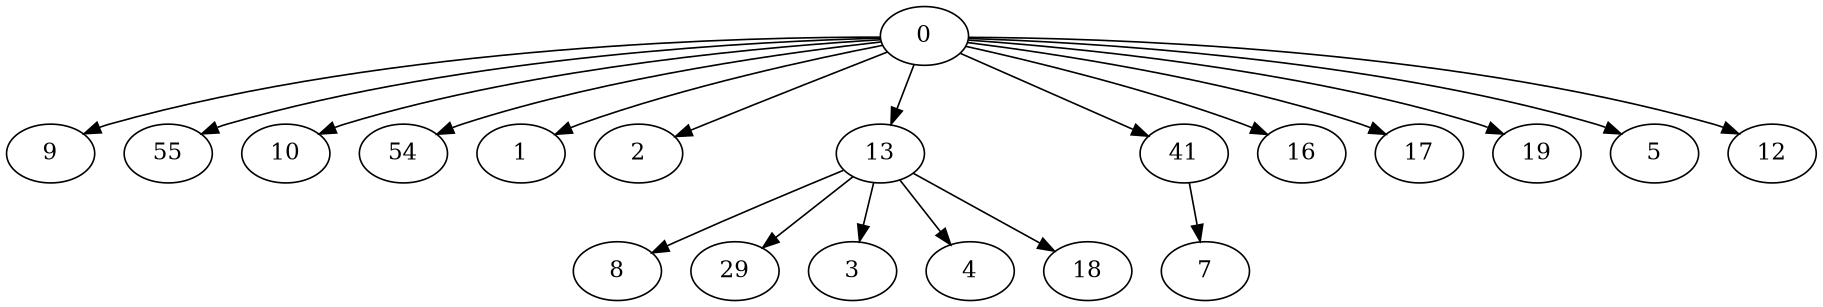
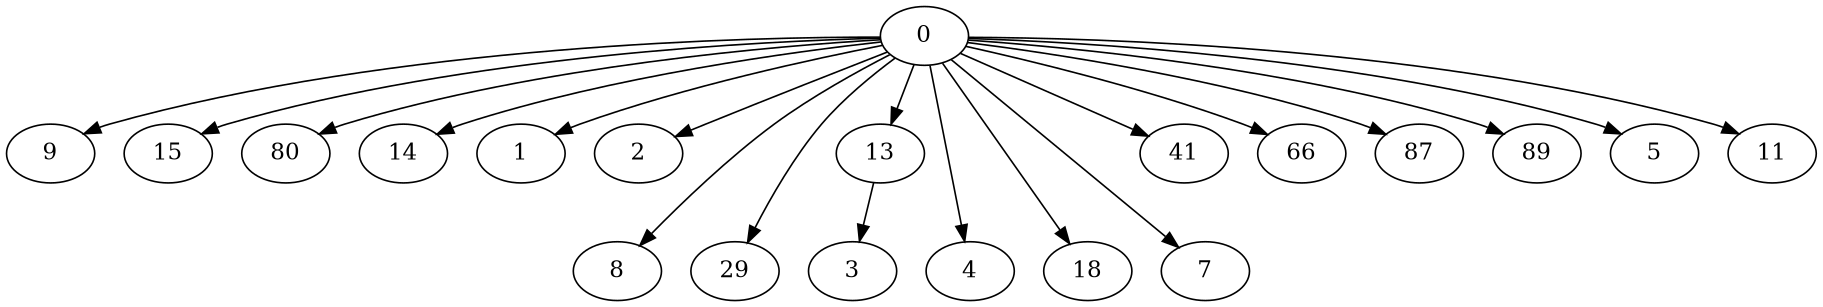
(168, 154) -> (168, 154)
(286, 154) -> (286, 154)
(403, 154) -> (403, 154)
(1302, 154) -> (1302, 154)
(1419, 154) -> (1419, 154)
(1537, 154) -> (1537, 154)
(1772, 154) -> (1772, 154)
(1193, 204) -> (1058, 148)
(920, 206) -> (946, 145)
(755, 207) -> (762, 133)
(814, 207) -> (814, 134)
(977, 208) -> (1001, 147)
